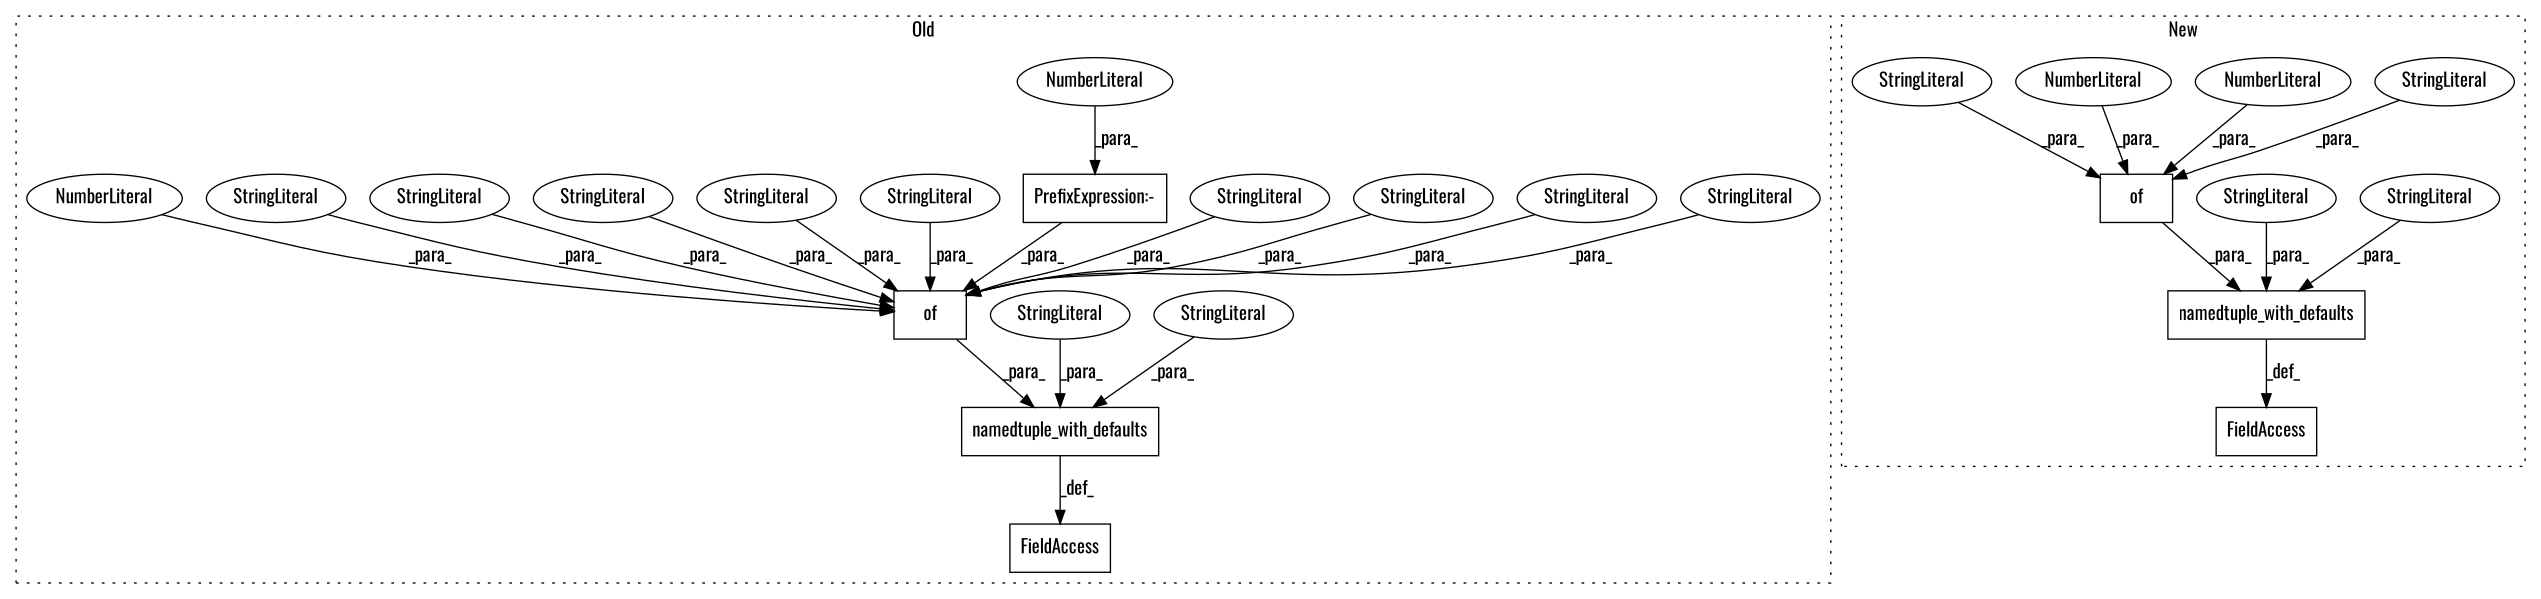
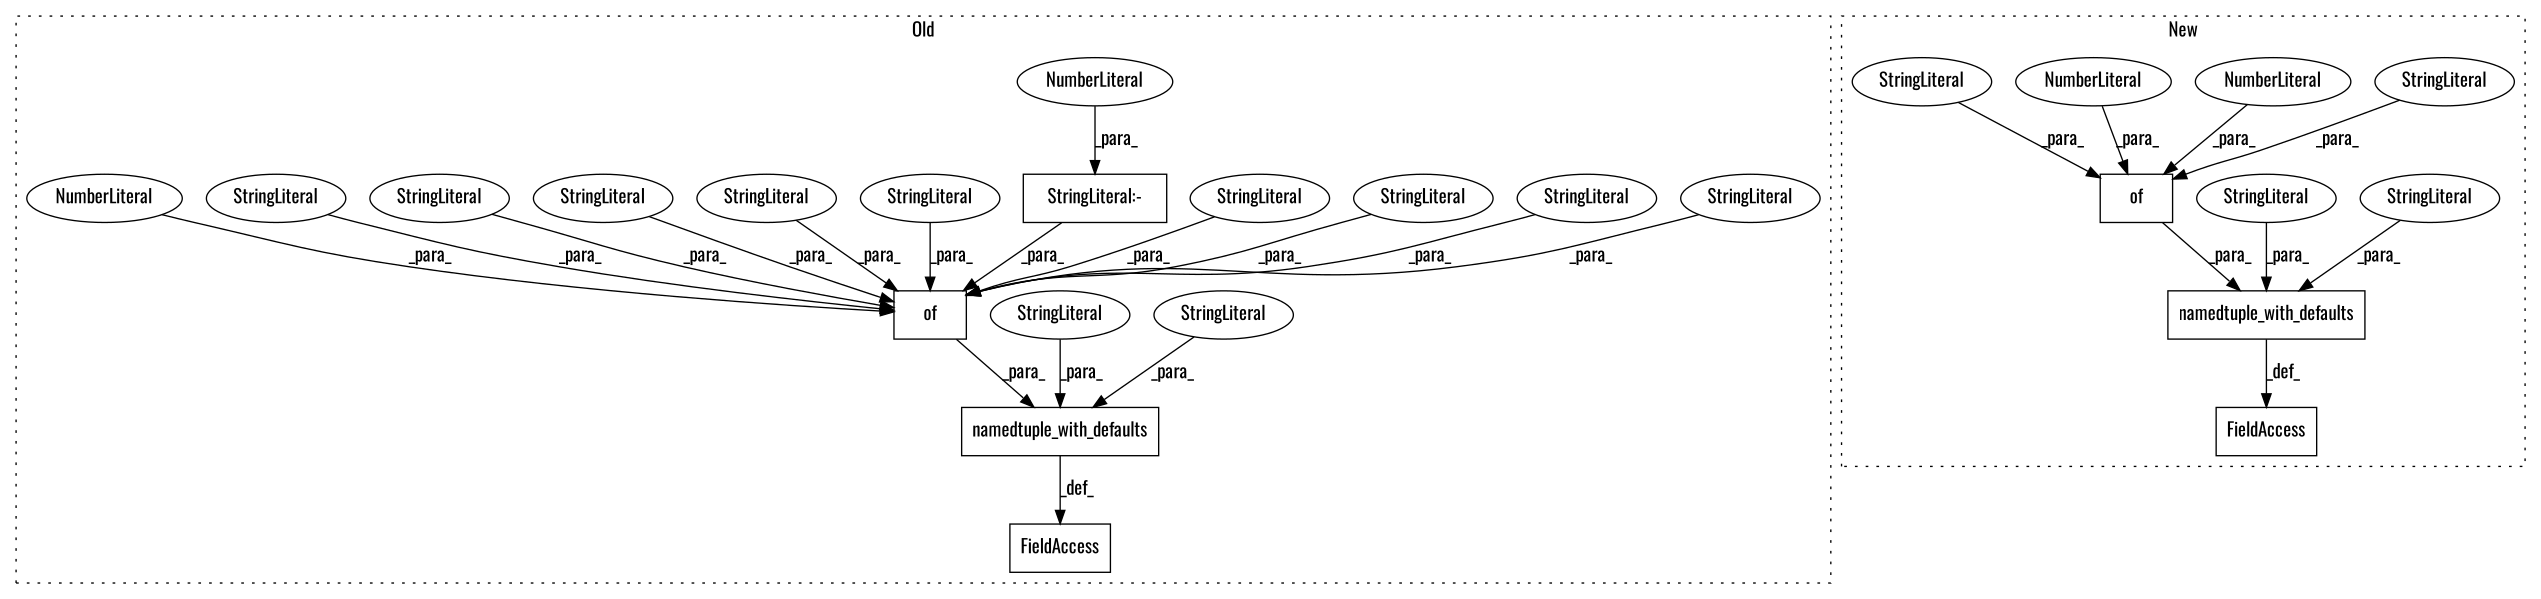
(1095, 198) -> (1095, 198)
